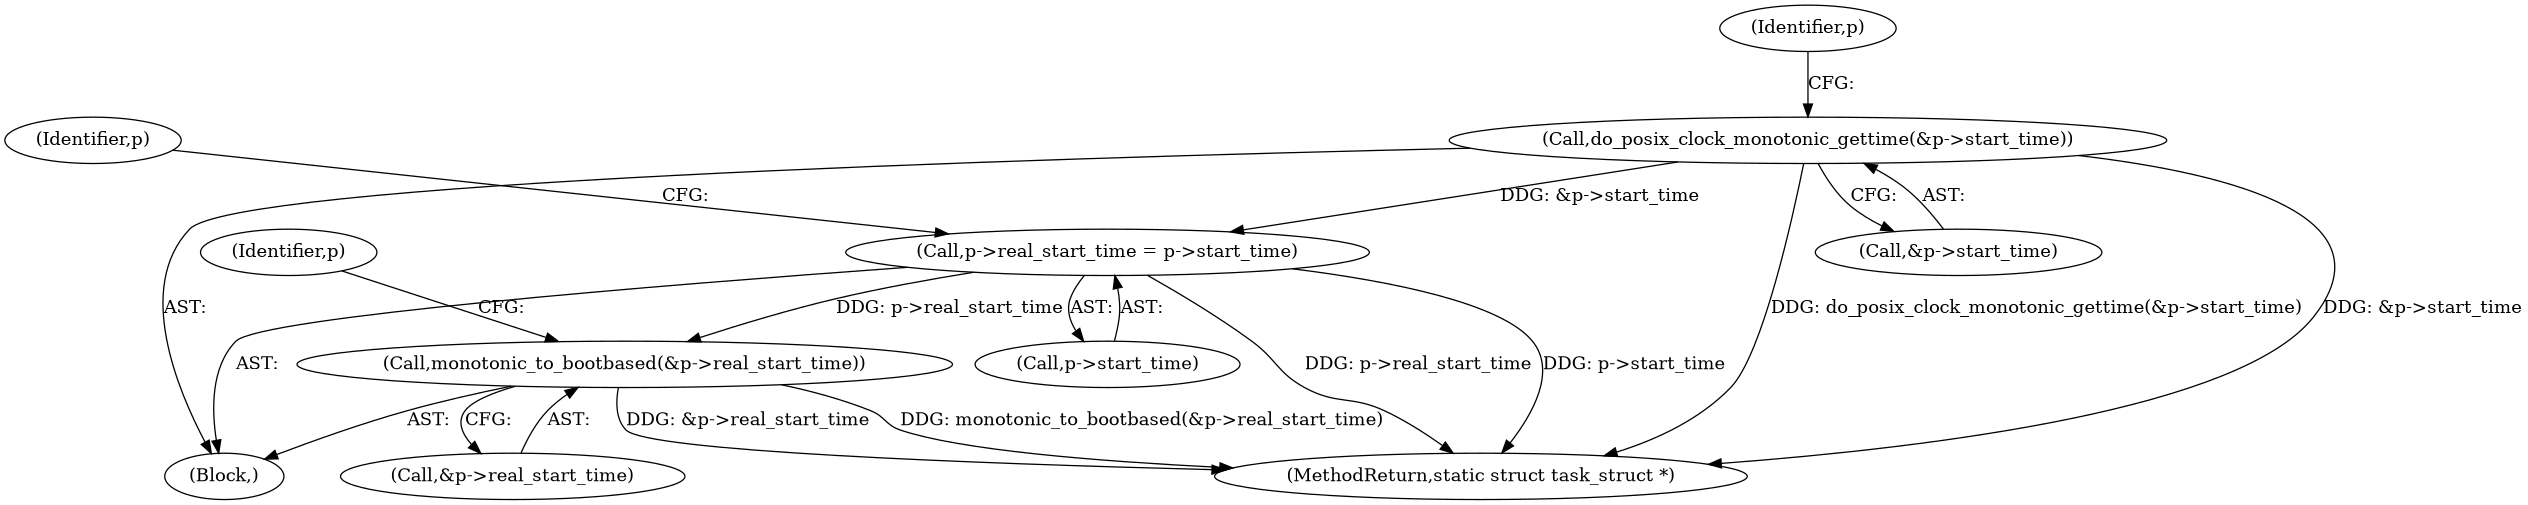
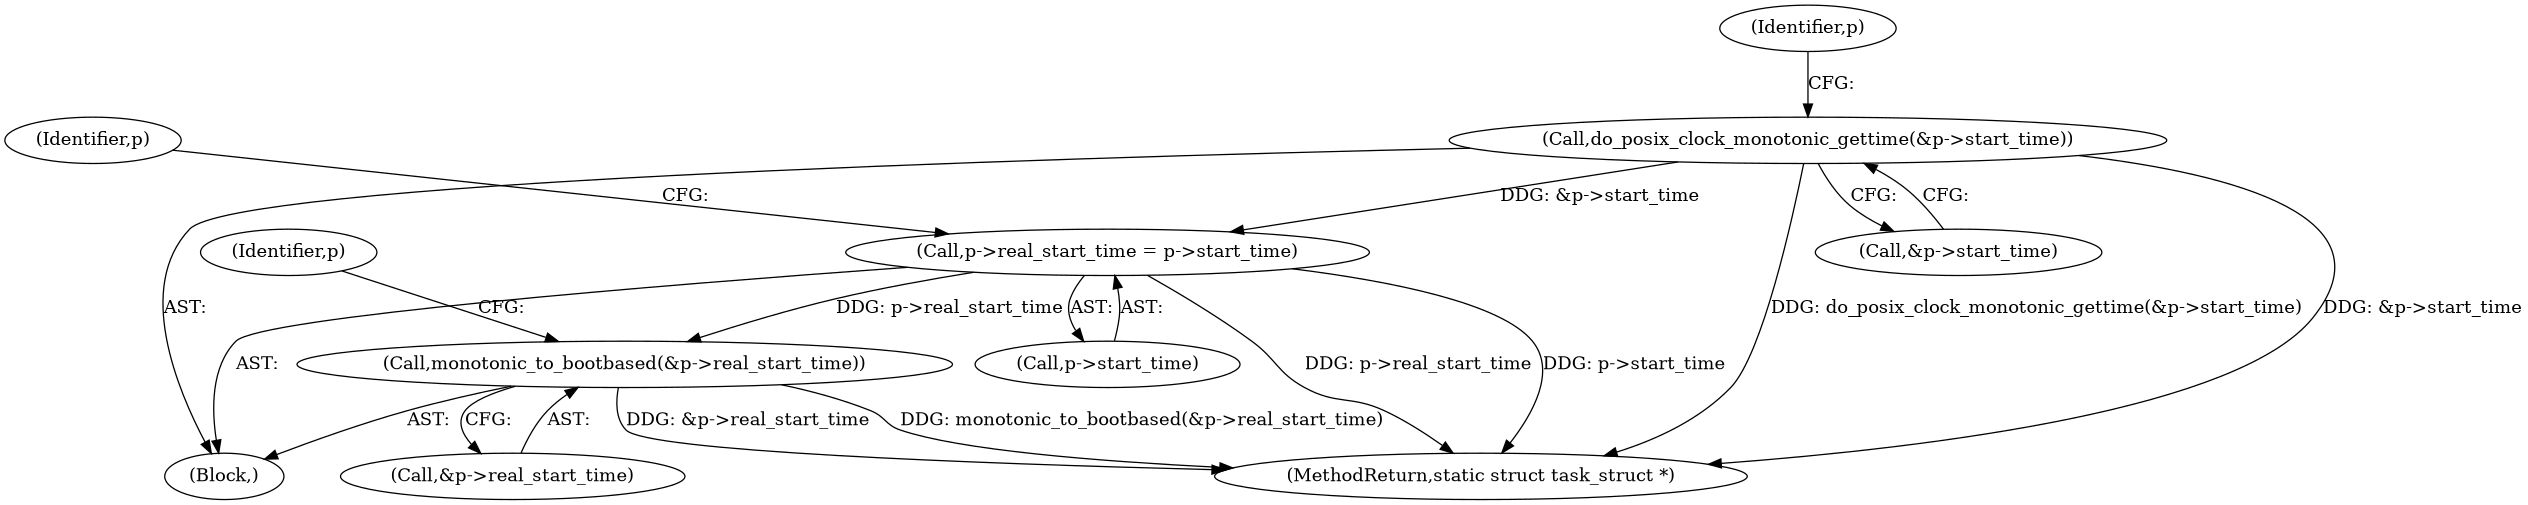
(1947, 196) -> (1949, 196)
